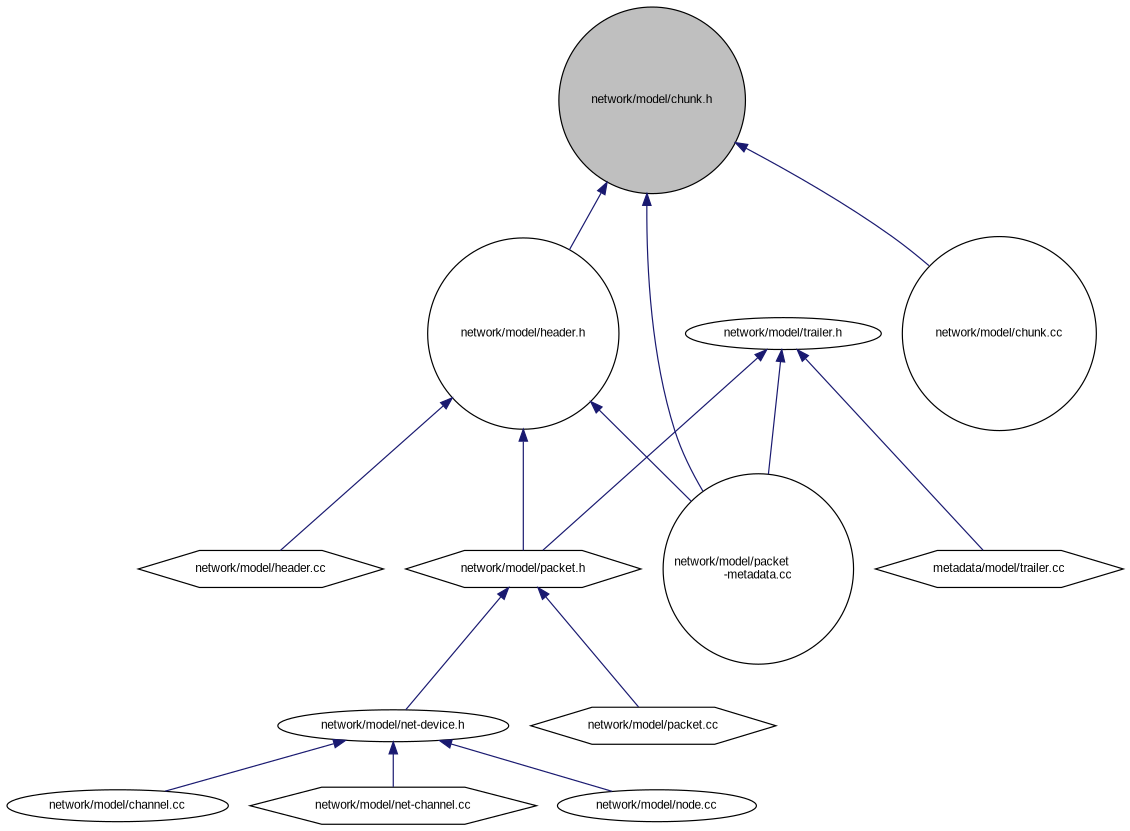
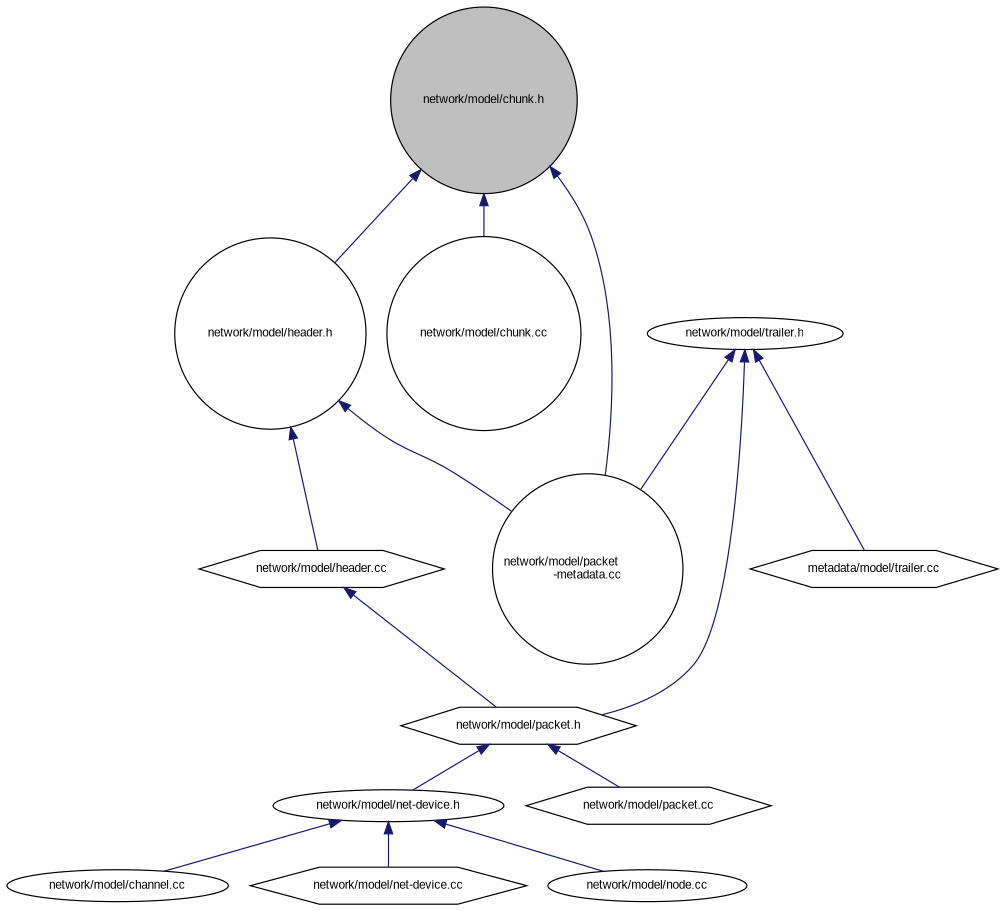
(523, 496) -> (425, 651)
(393, 806) -> (388, 886)
